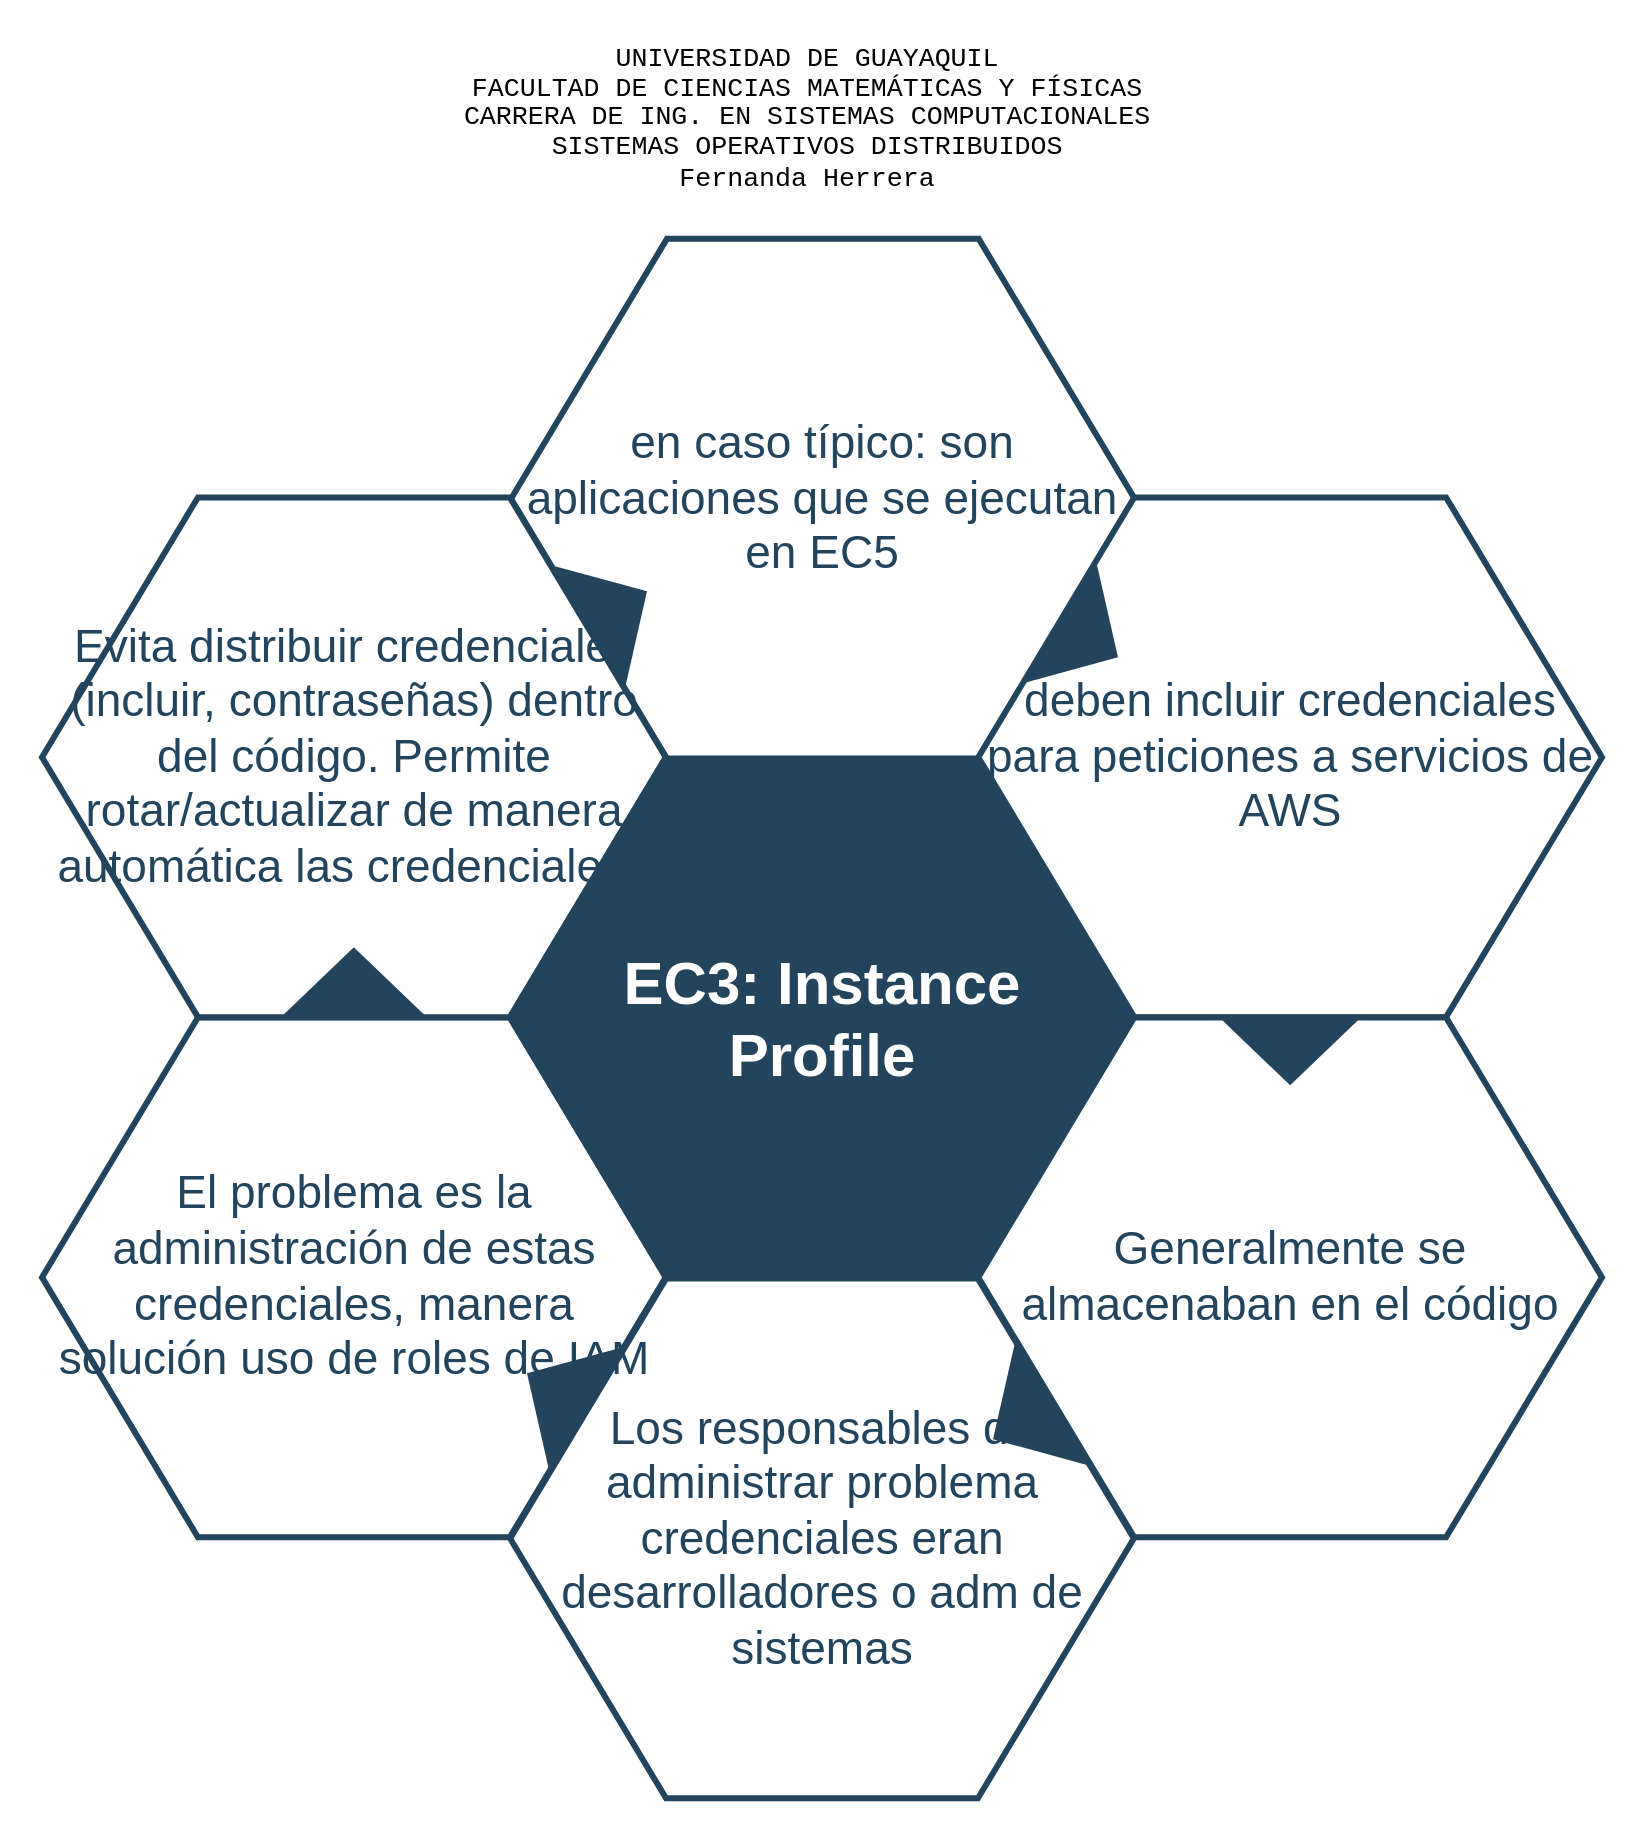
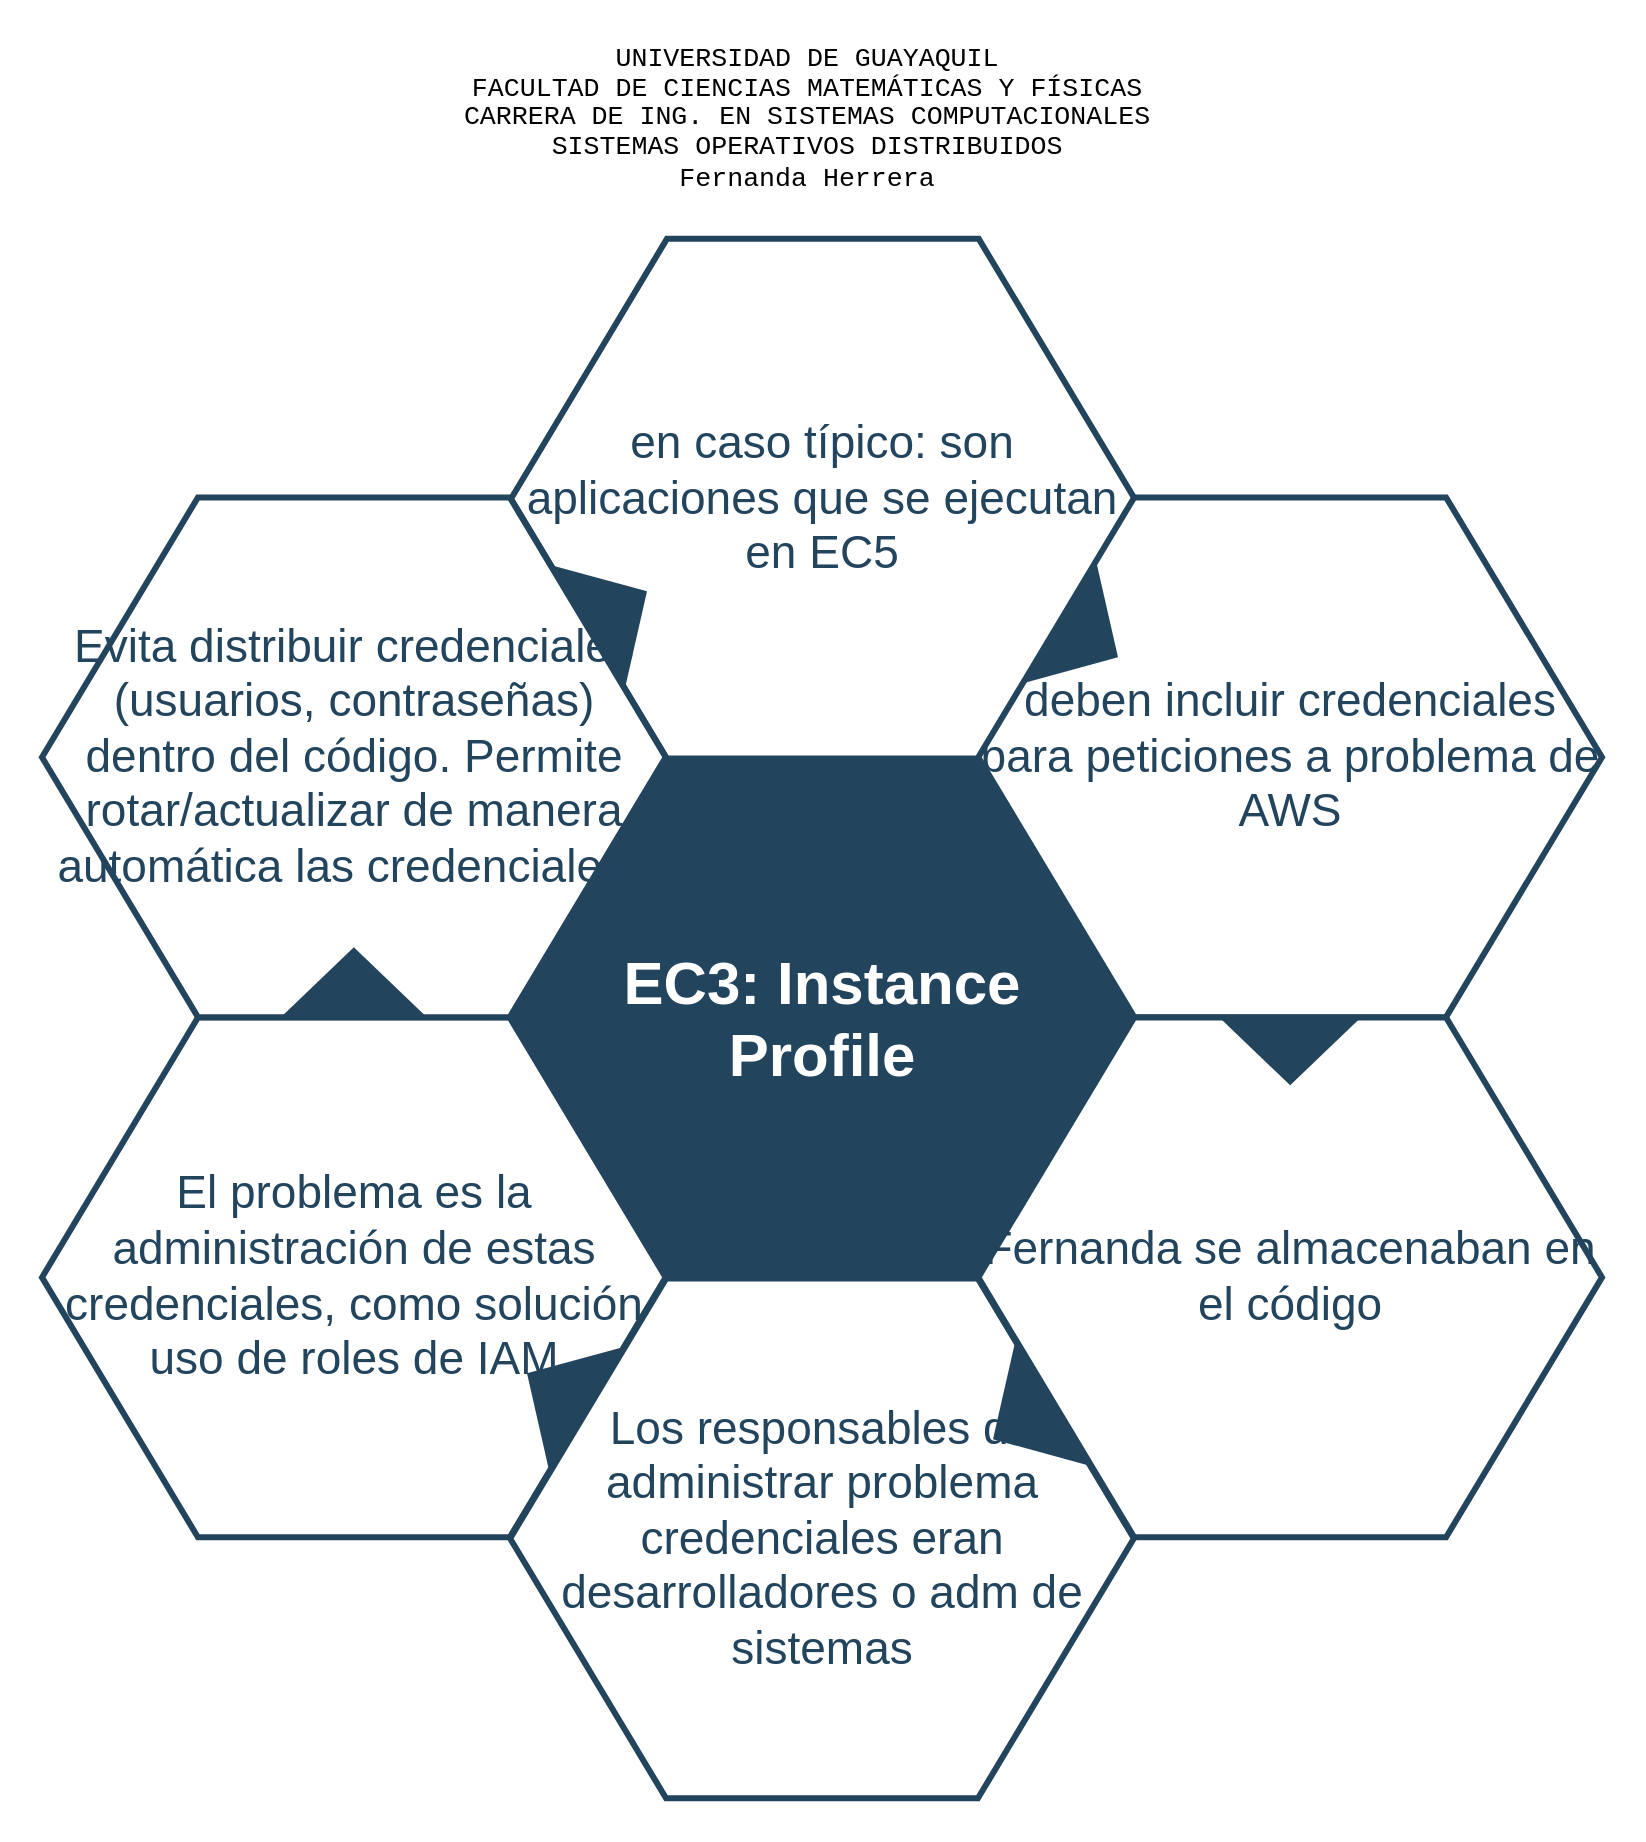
(355, 757) -> (355, 757)
(1291, 757) -> (1291, 757)
(355, 1277) -> (355, 1277)
(1291, 1277) -> (1291, 1277)
